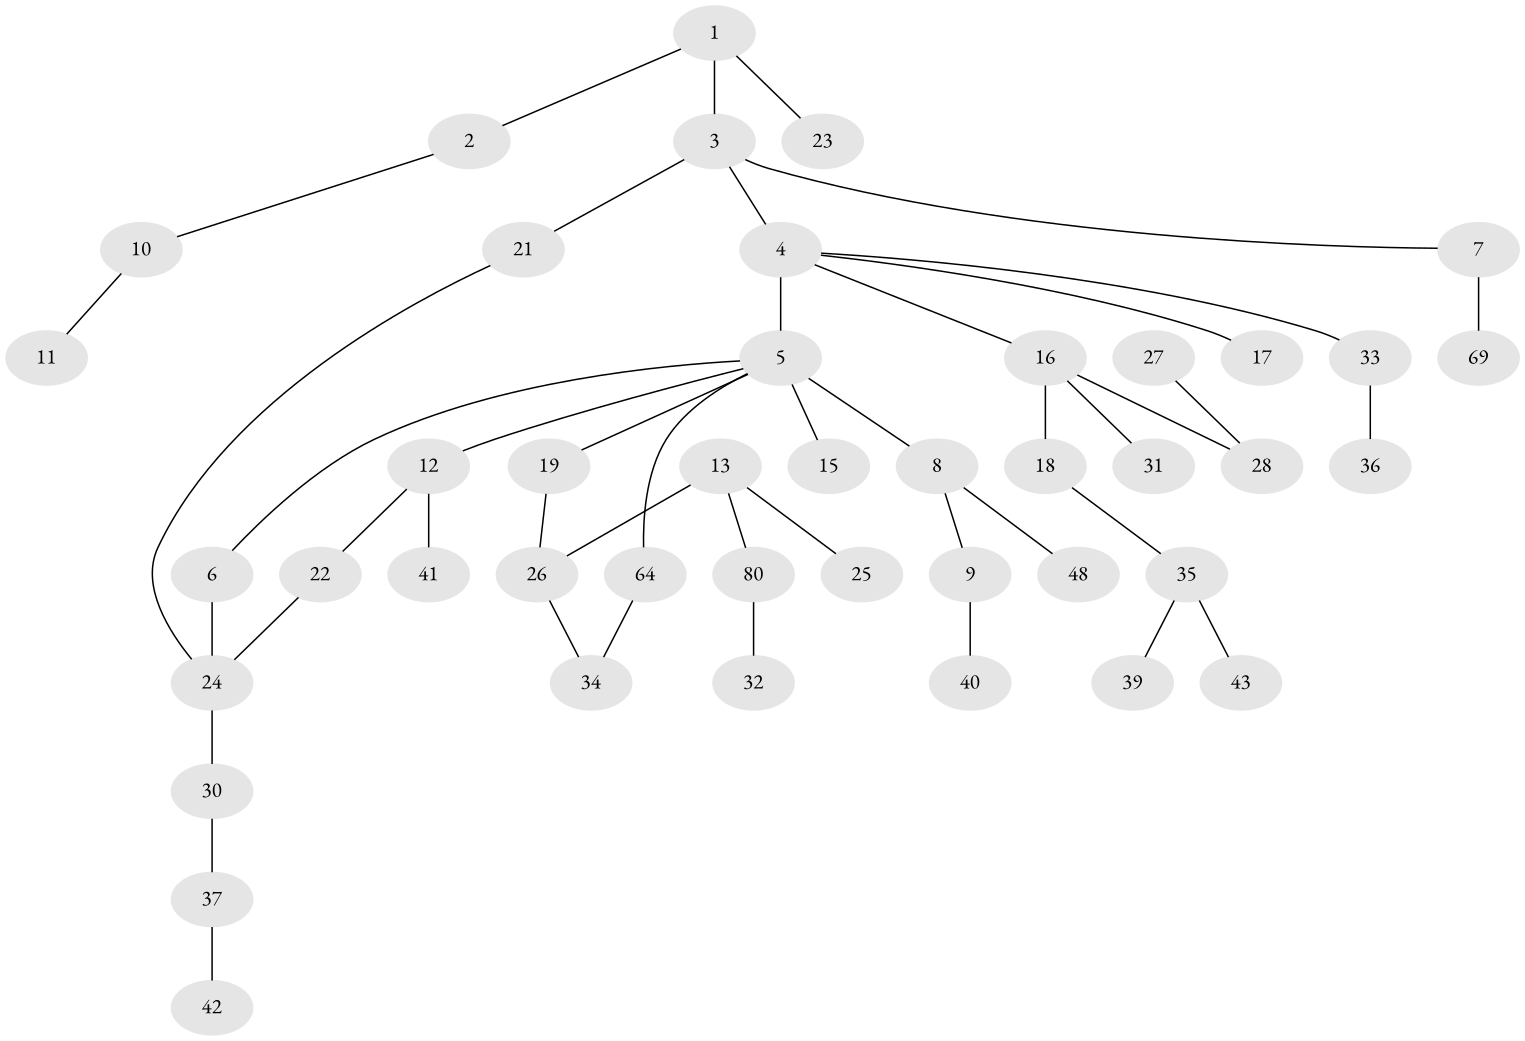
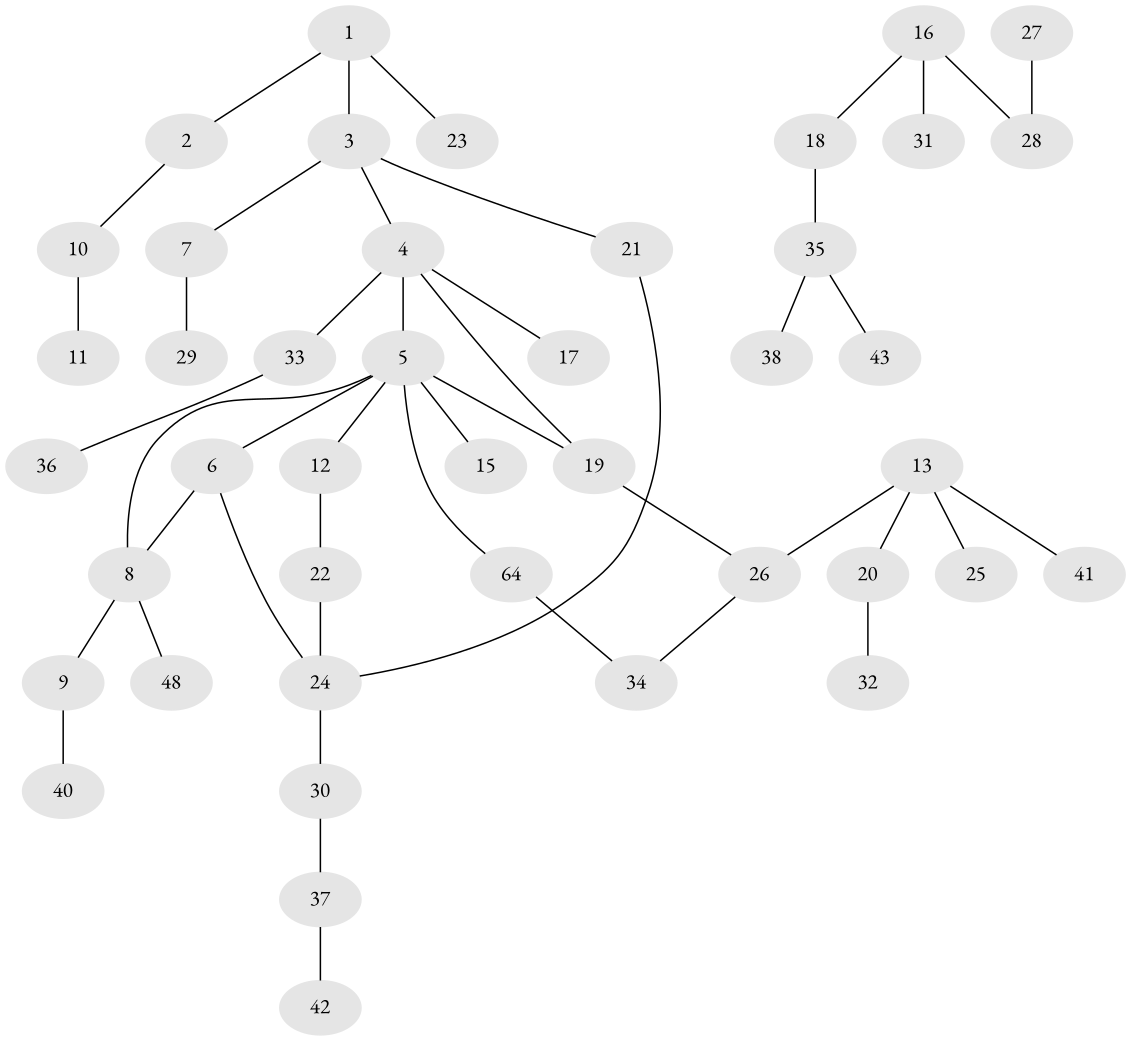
(913, 304) -> (493, 361)
(1479, 358) -> (187, 358)
none -> (171, 520)
(429, 521) -> (1003, 521)
(754, 575) -> (868, 575)
(1133, 683) -> (772, 358)
